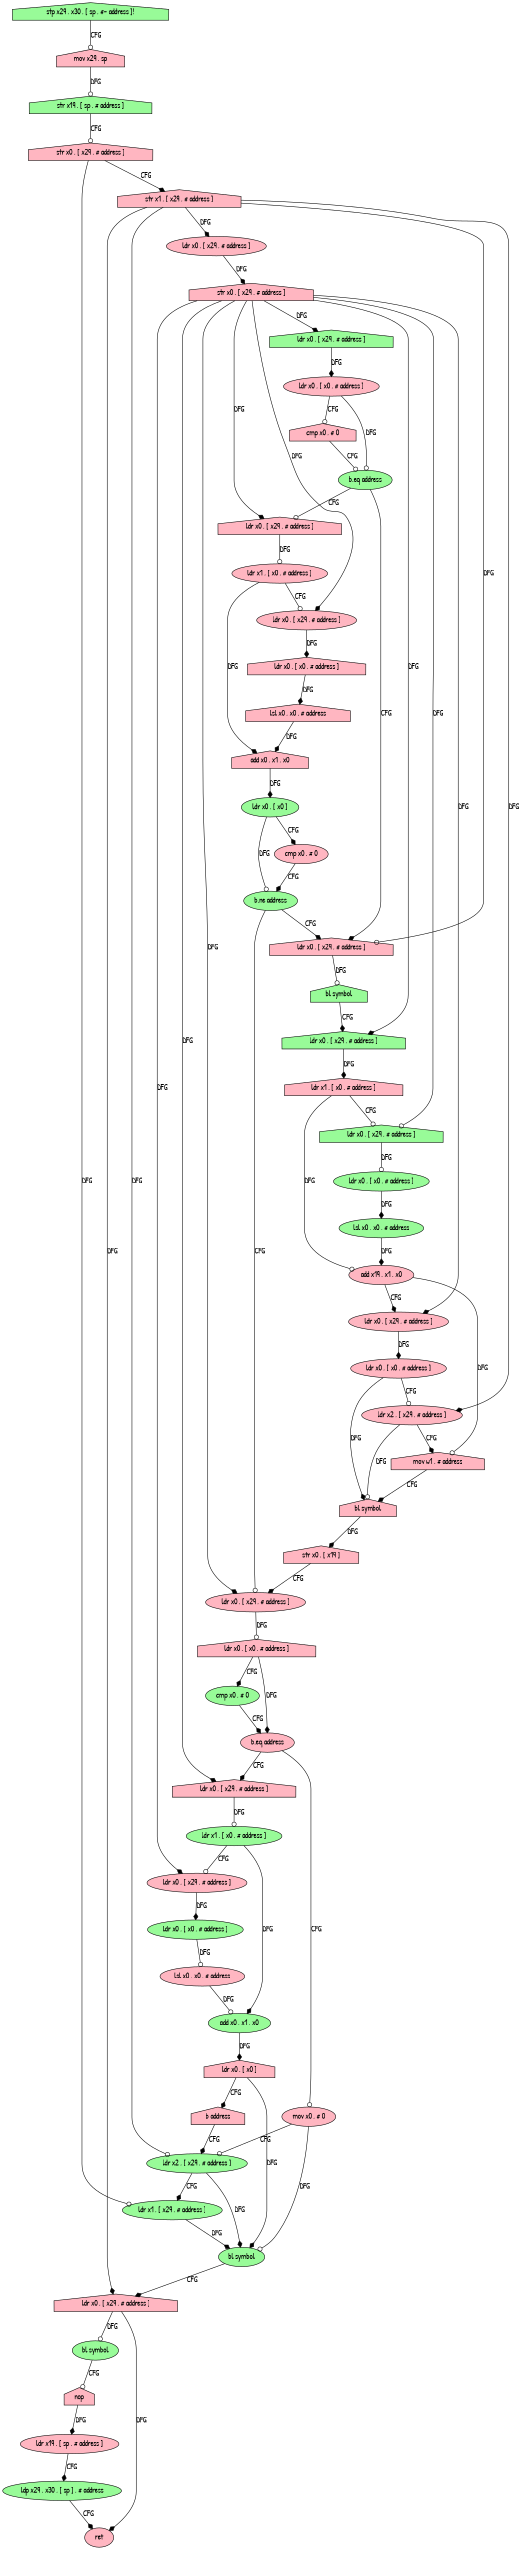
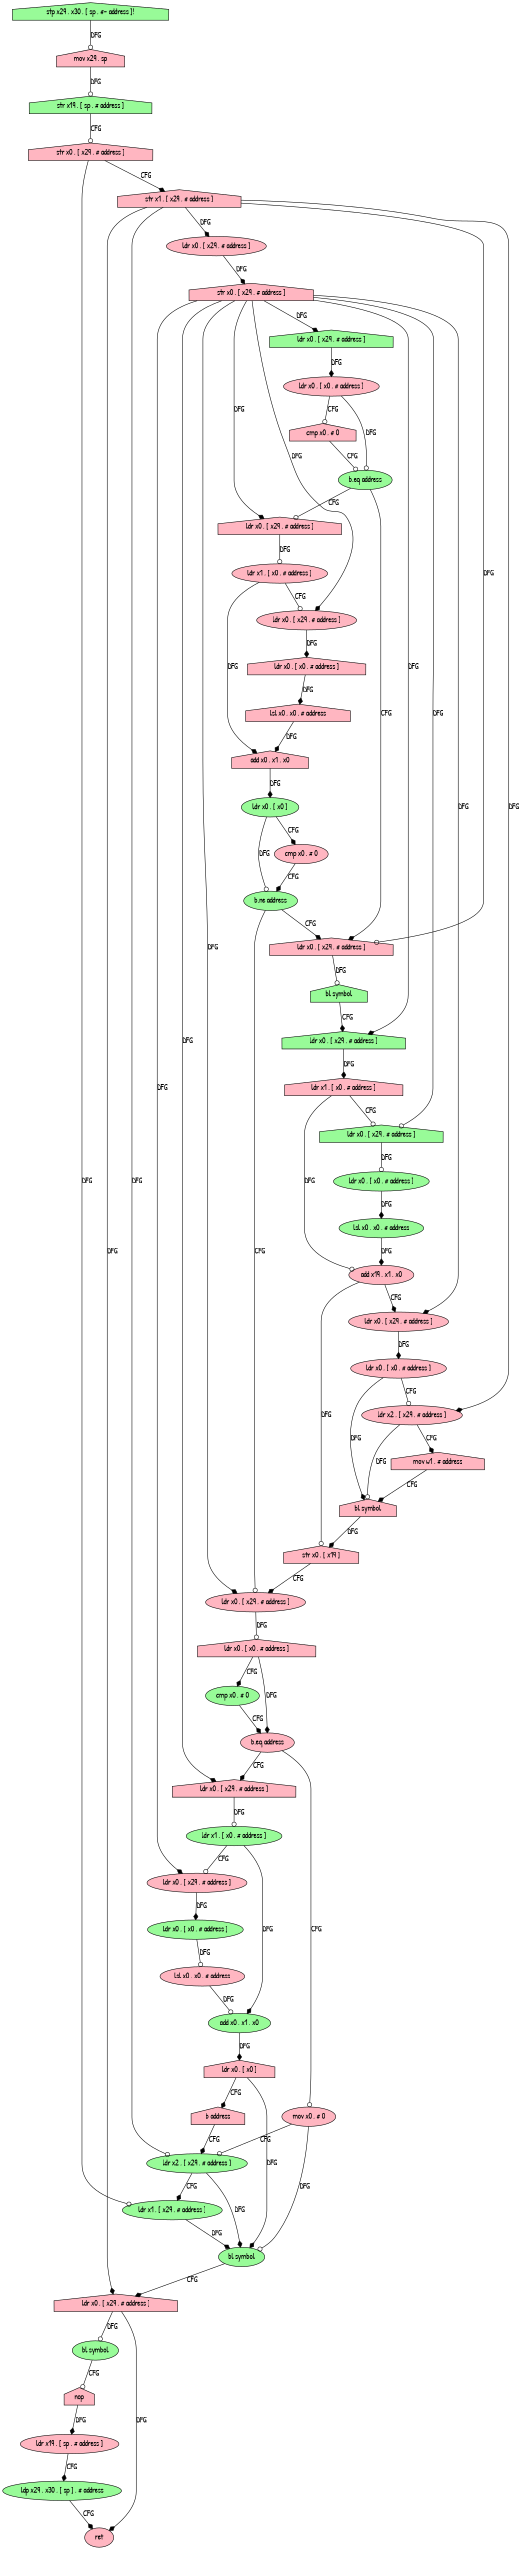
(96, 36) -> (96, 36)
(478, 1348) -> (321, 1402)
